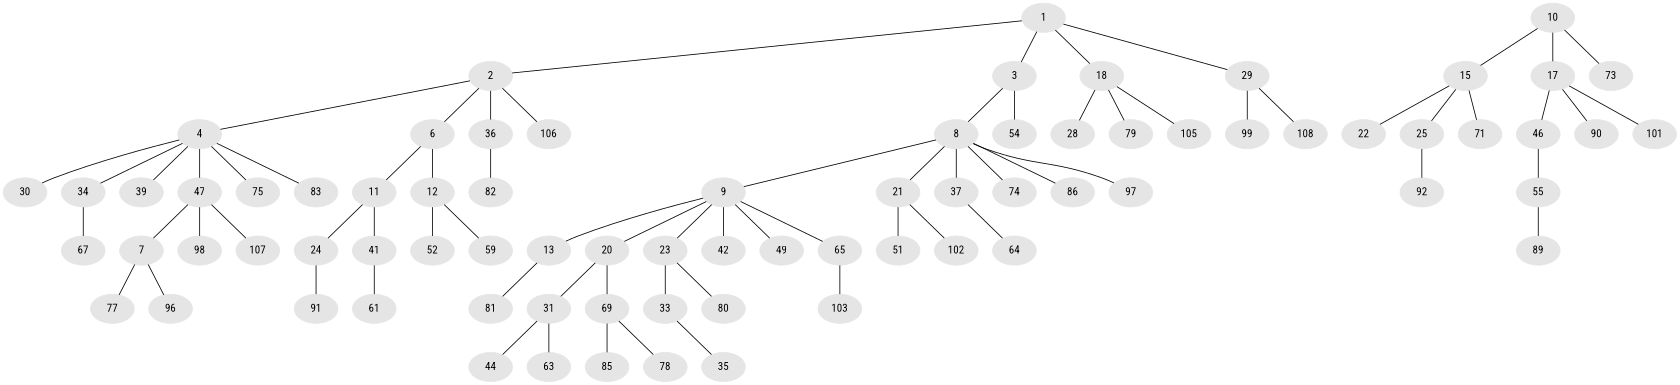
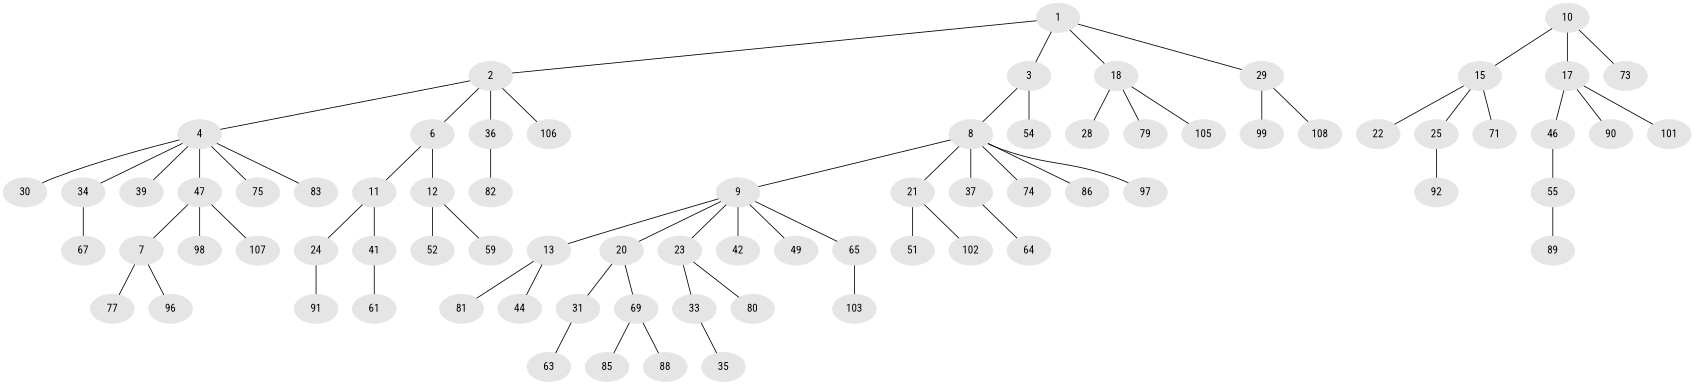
(520, 338) -> (534, 280)
(665, 367) -> (665, 367)
